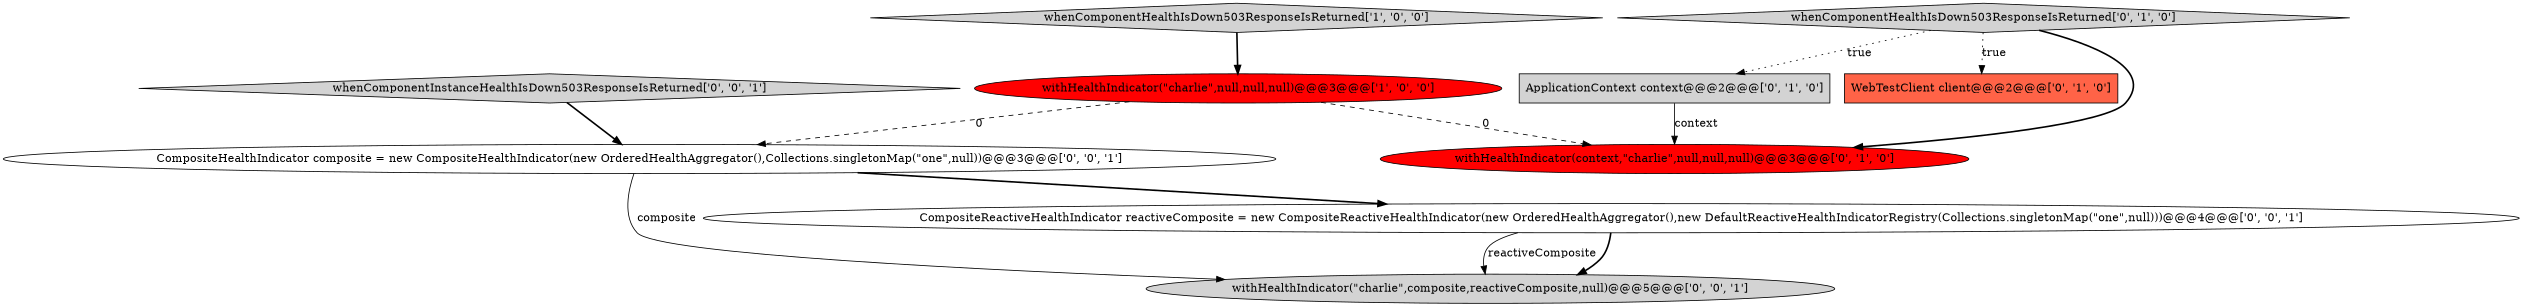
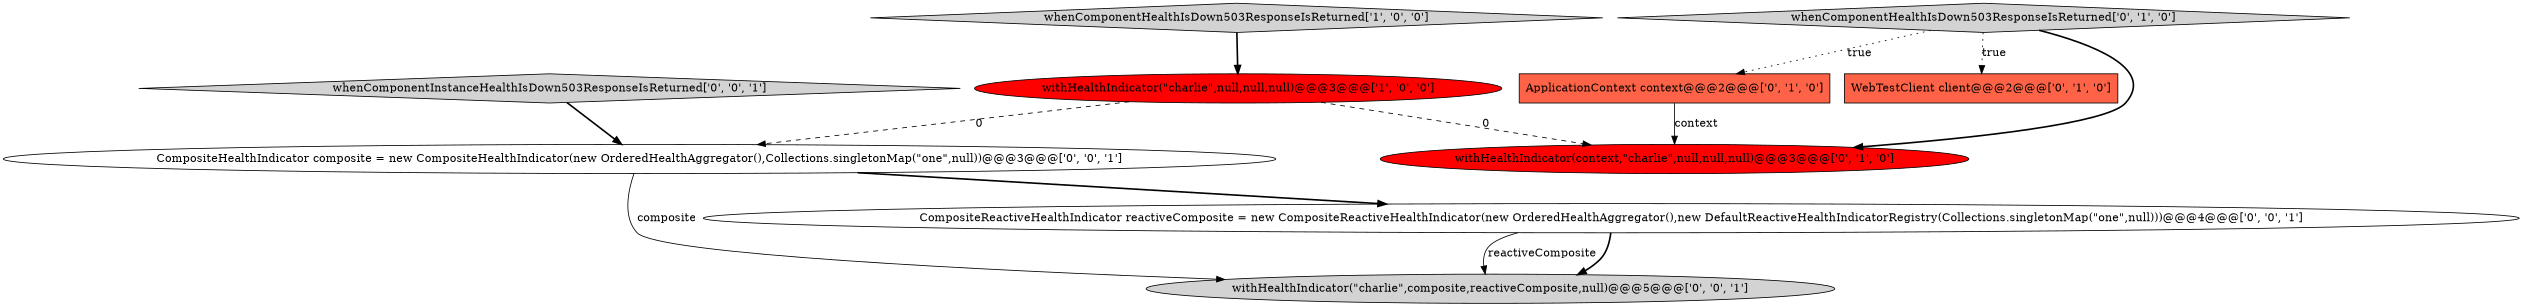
(1675, 88) -> (1675, 88)
